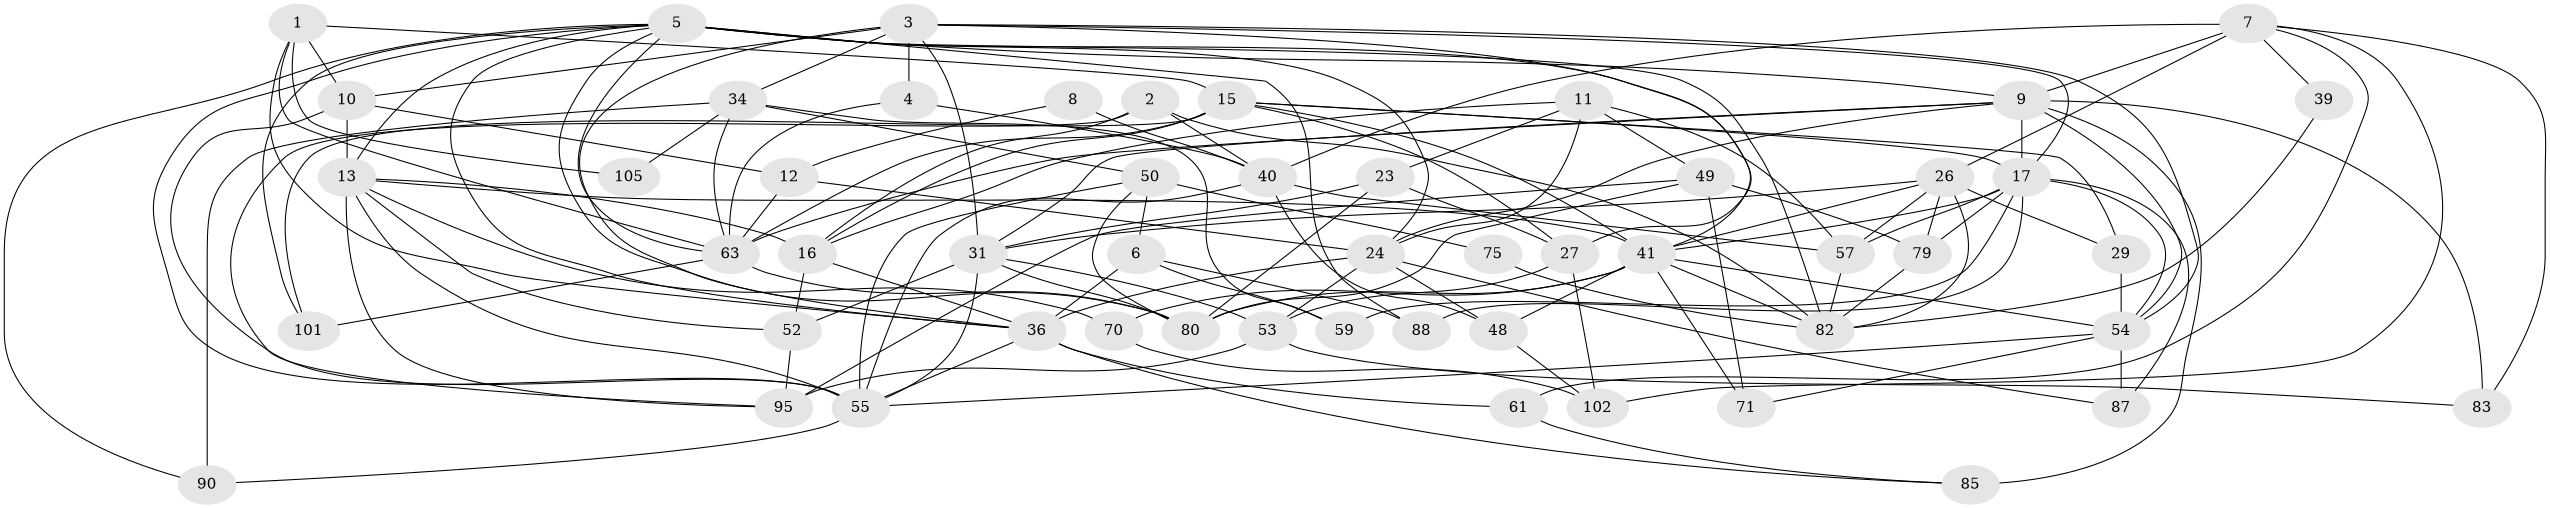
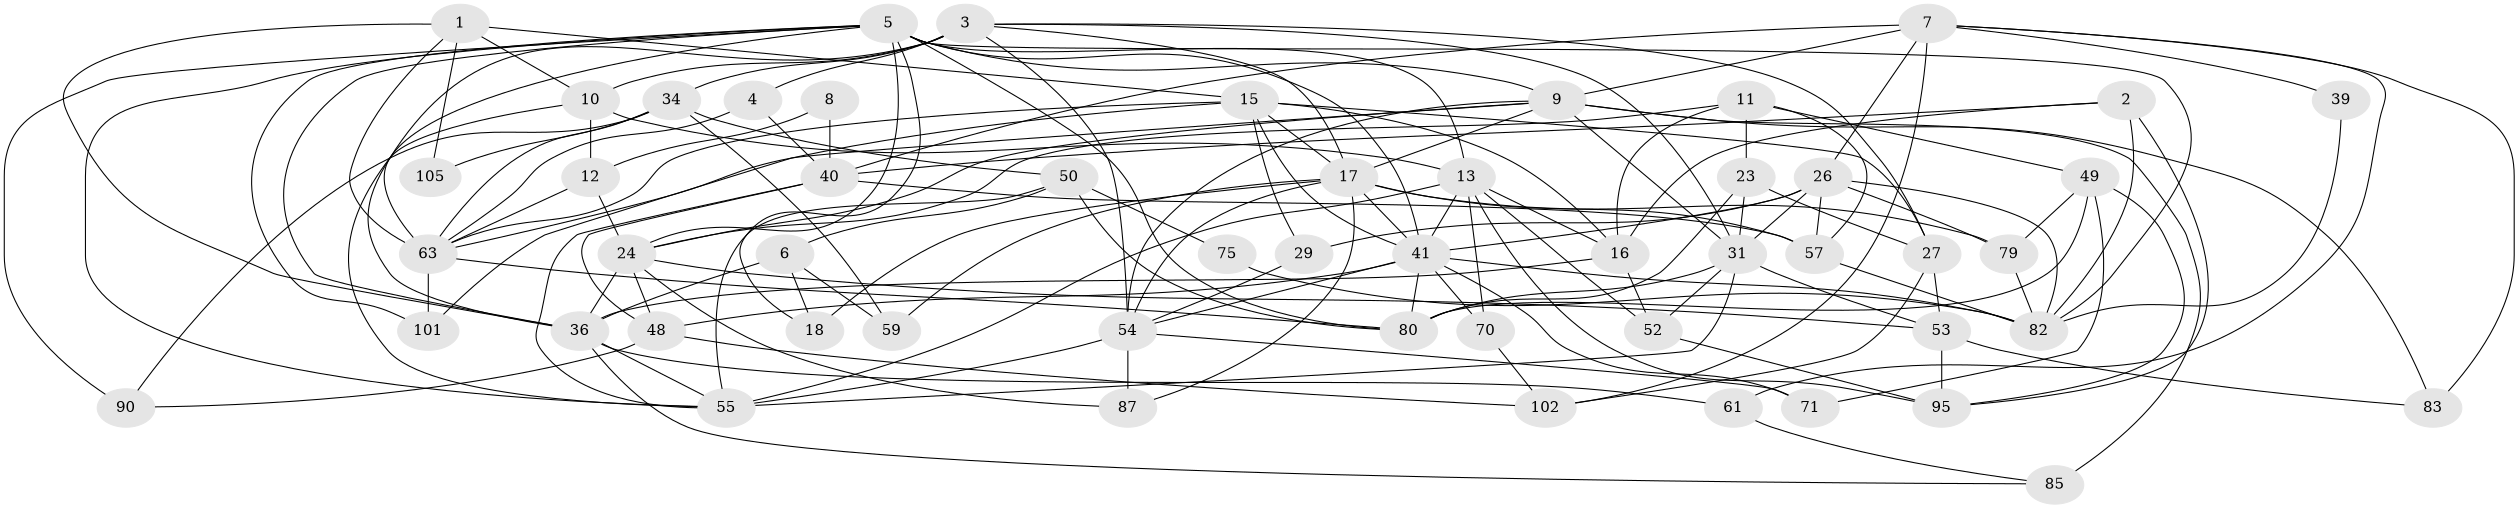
(1422, 331) -> (815, 331)
(539, 463) -> (397, 392)
